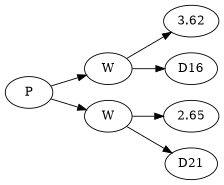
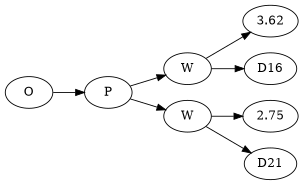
none -> (29, 92)
(191, 116) -> (271, 116)
